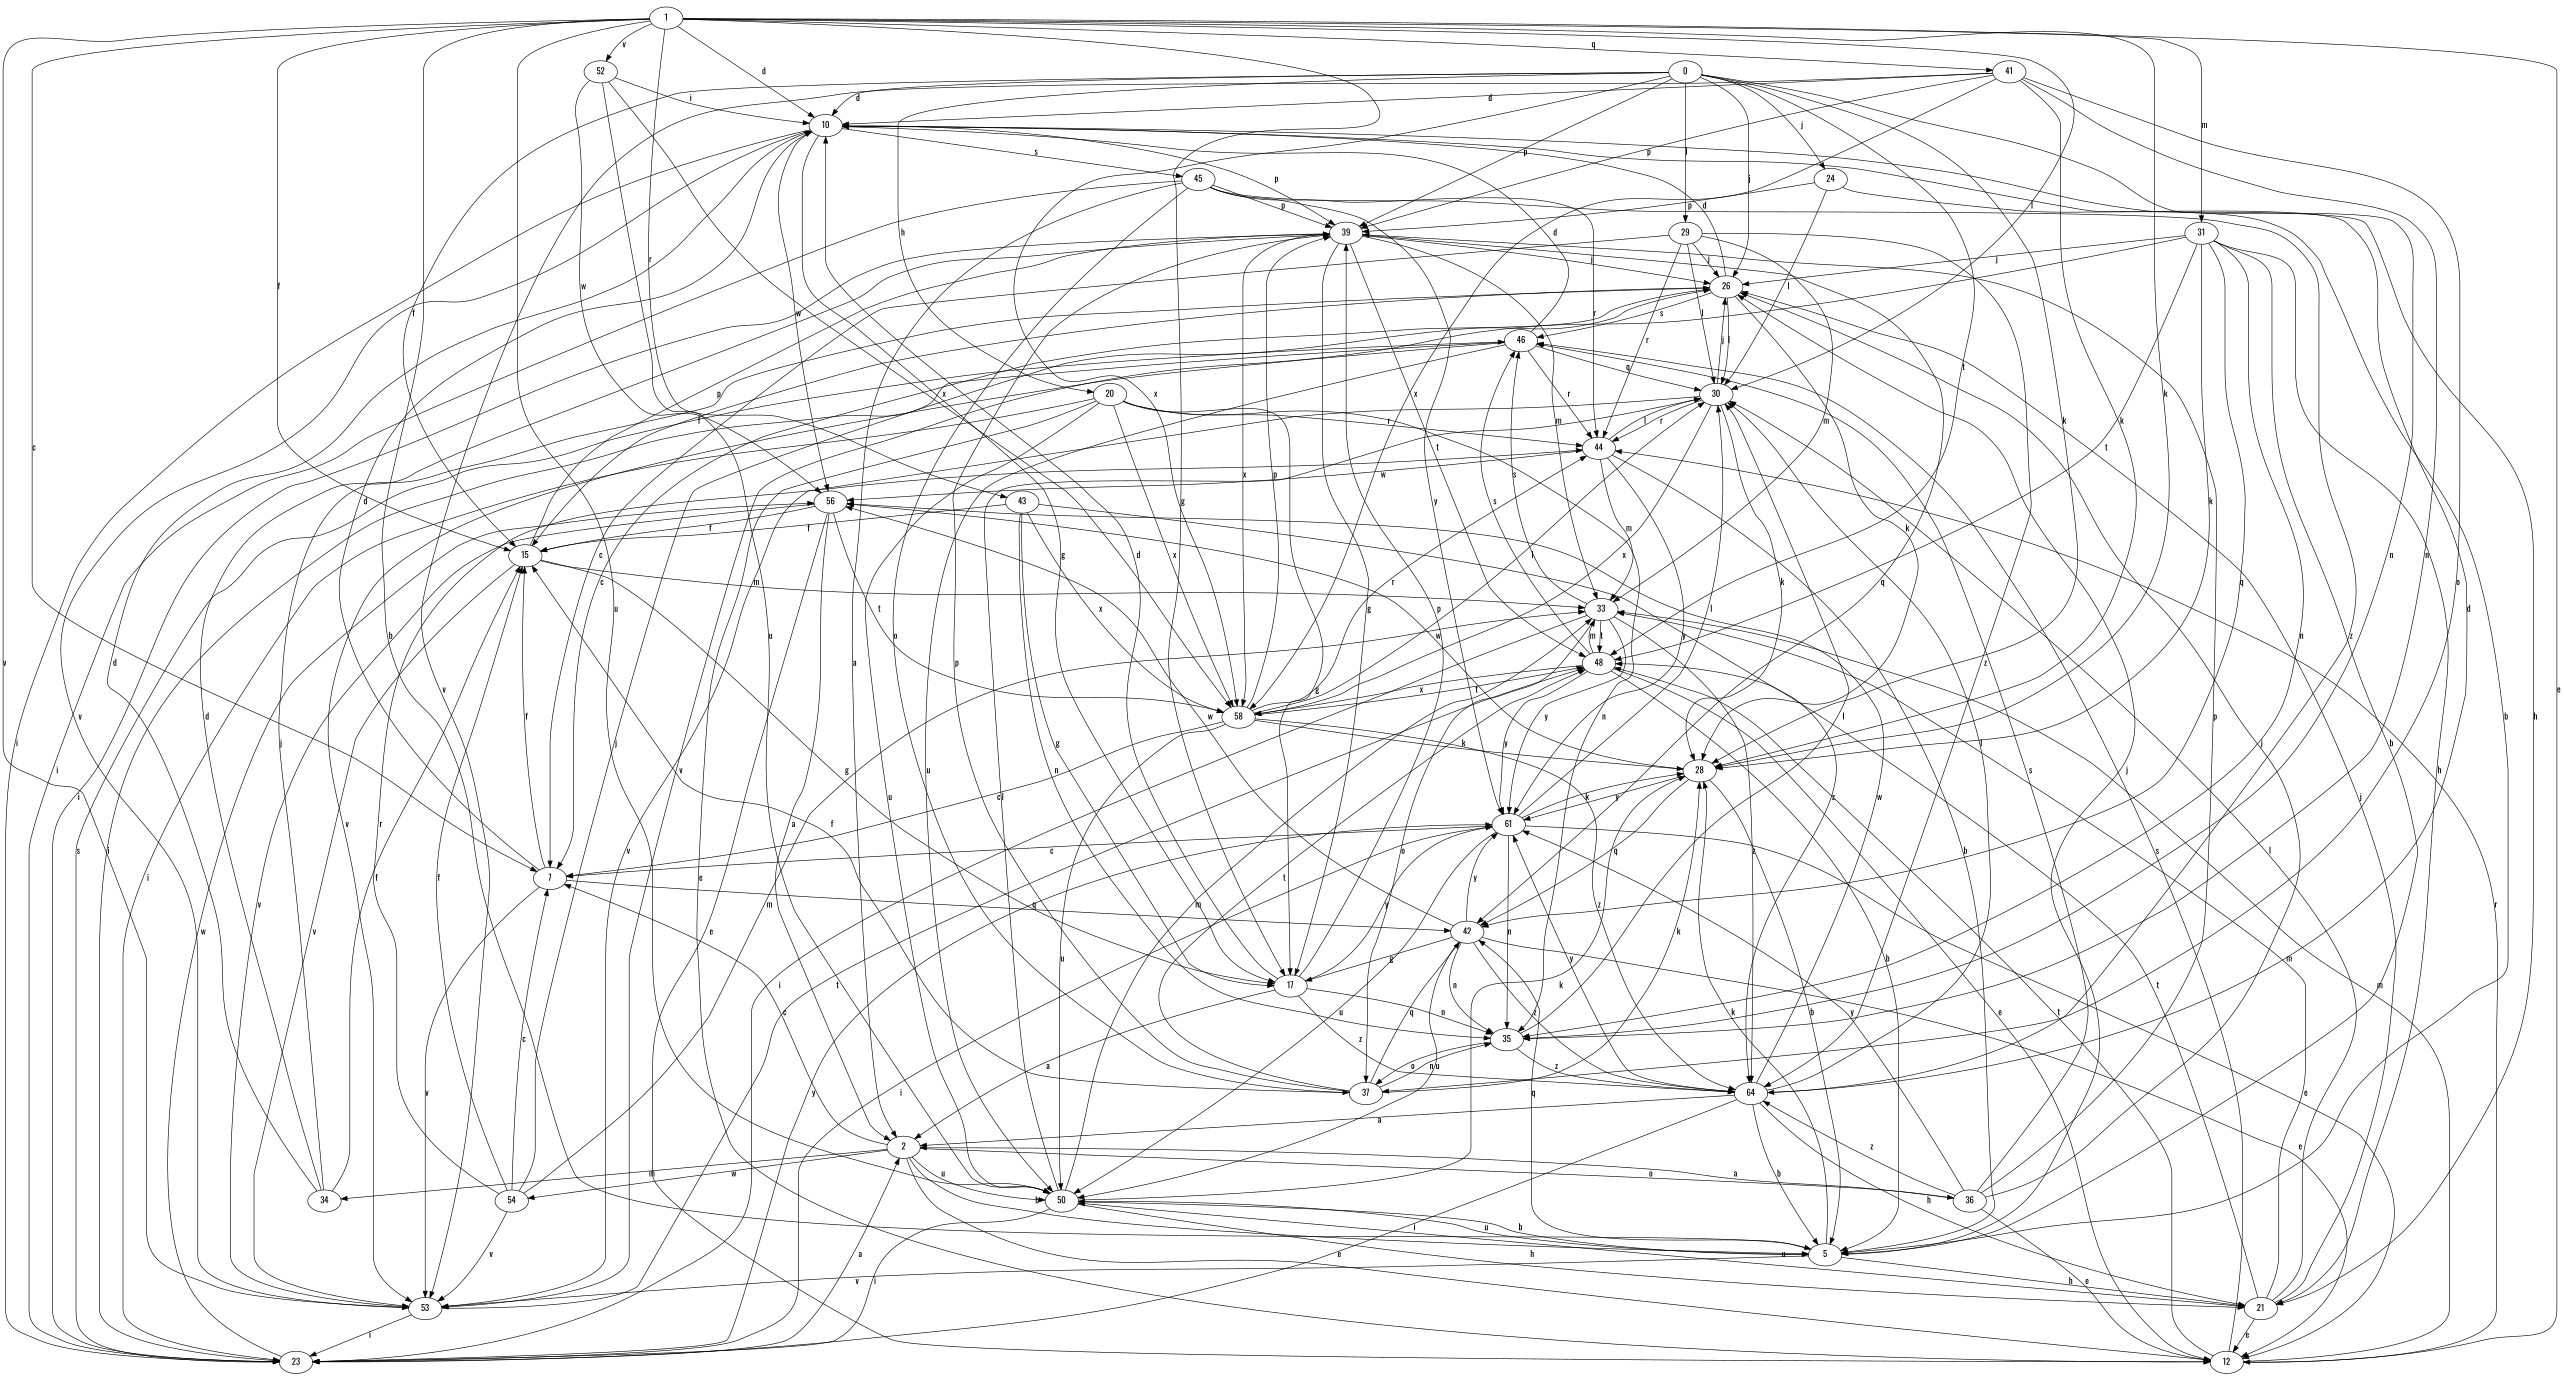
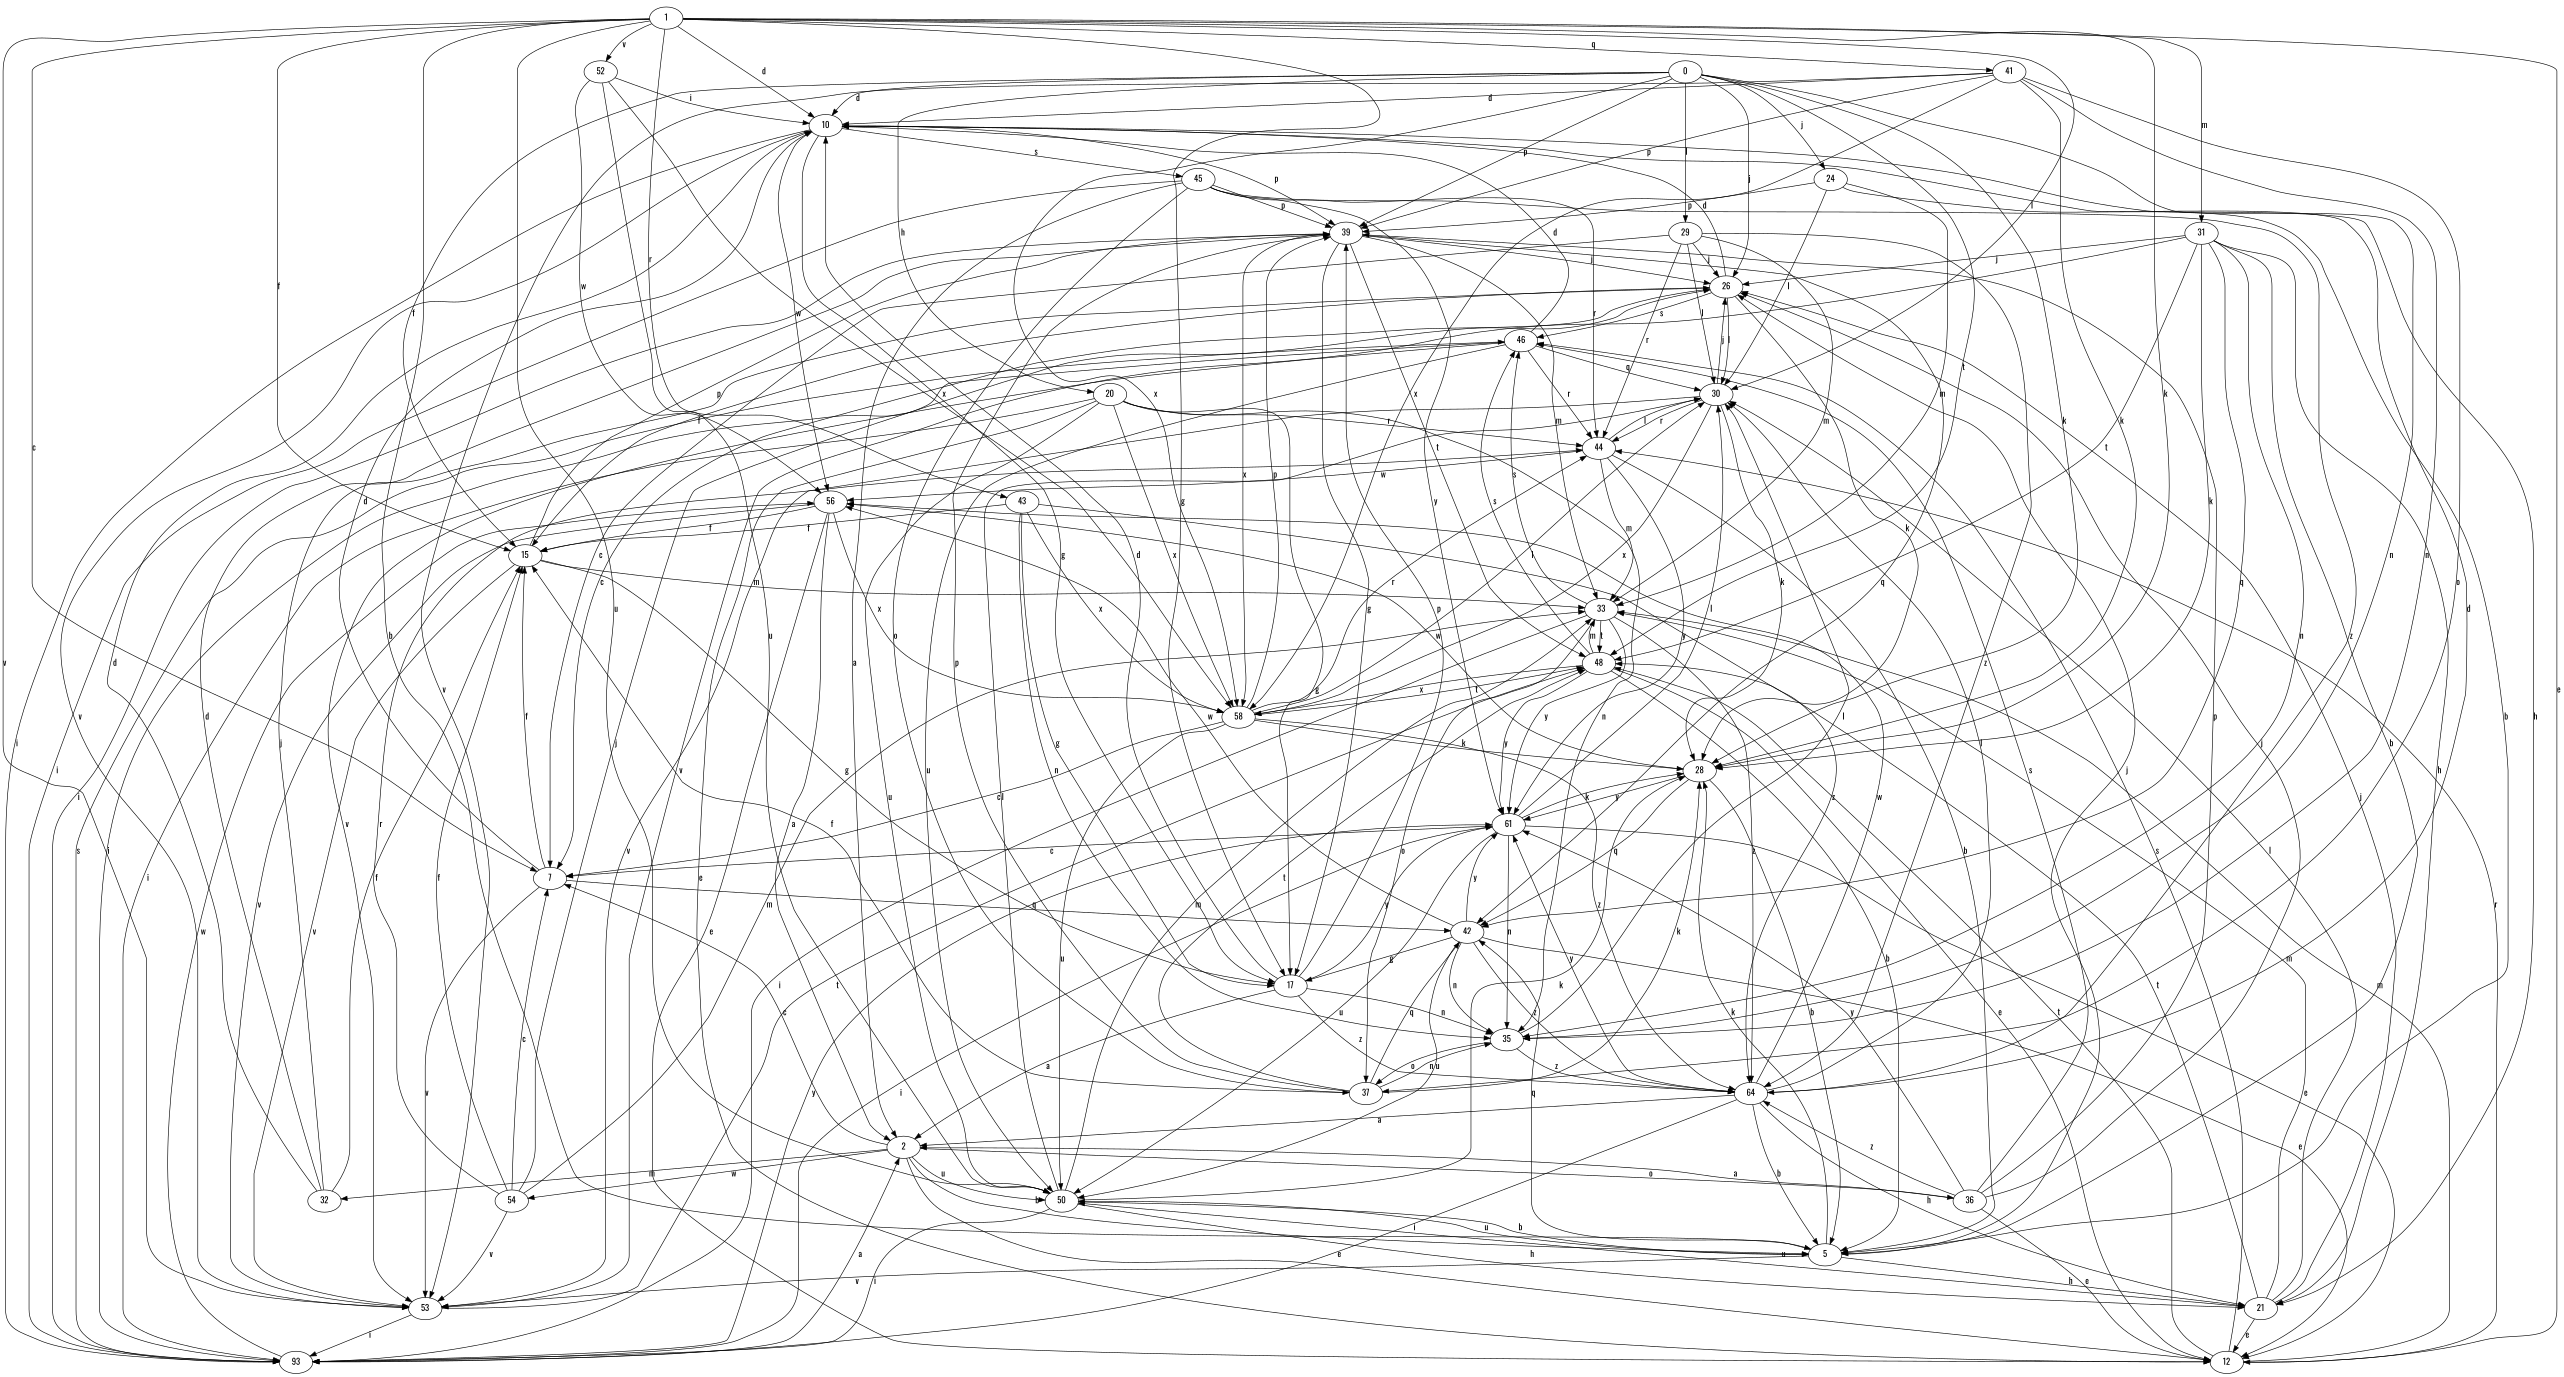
none -> (1907, 439)
(879, 610) -> (879, 610)
(324, 1201) -> (324, 1201)
(296, 1362) -> (296, 1362)
